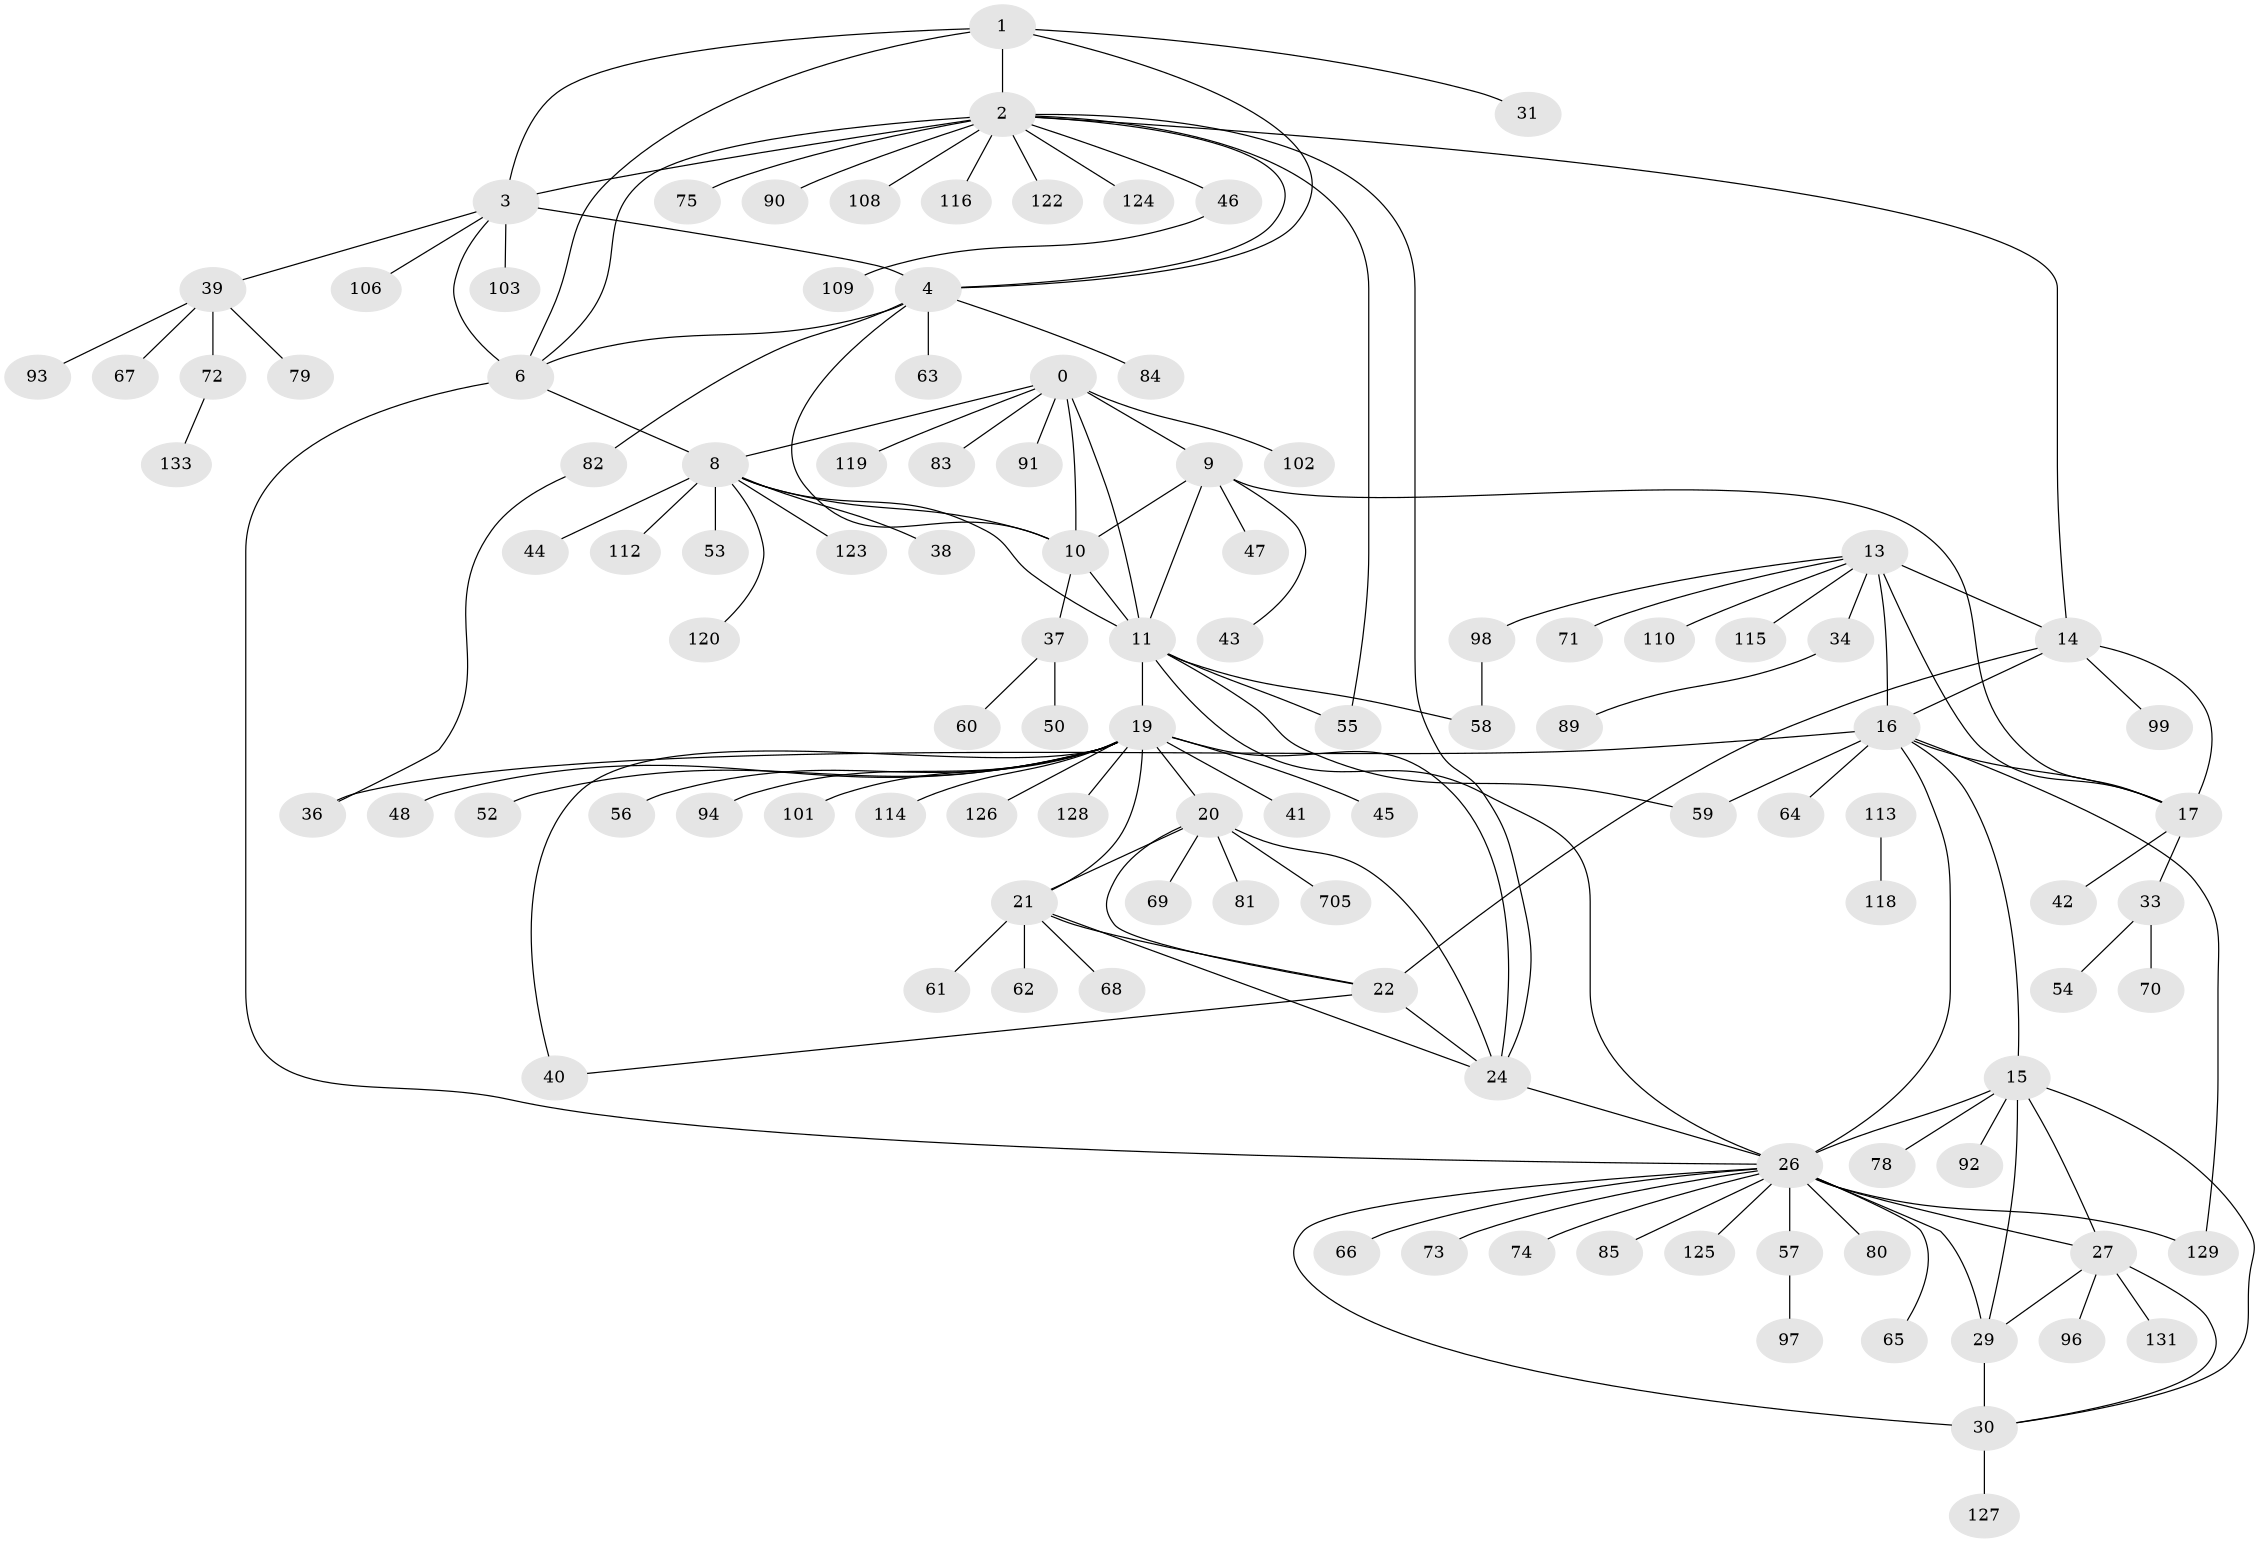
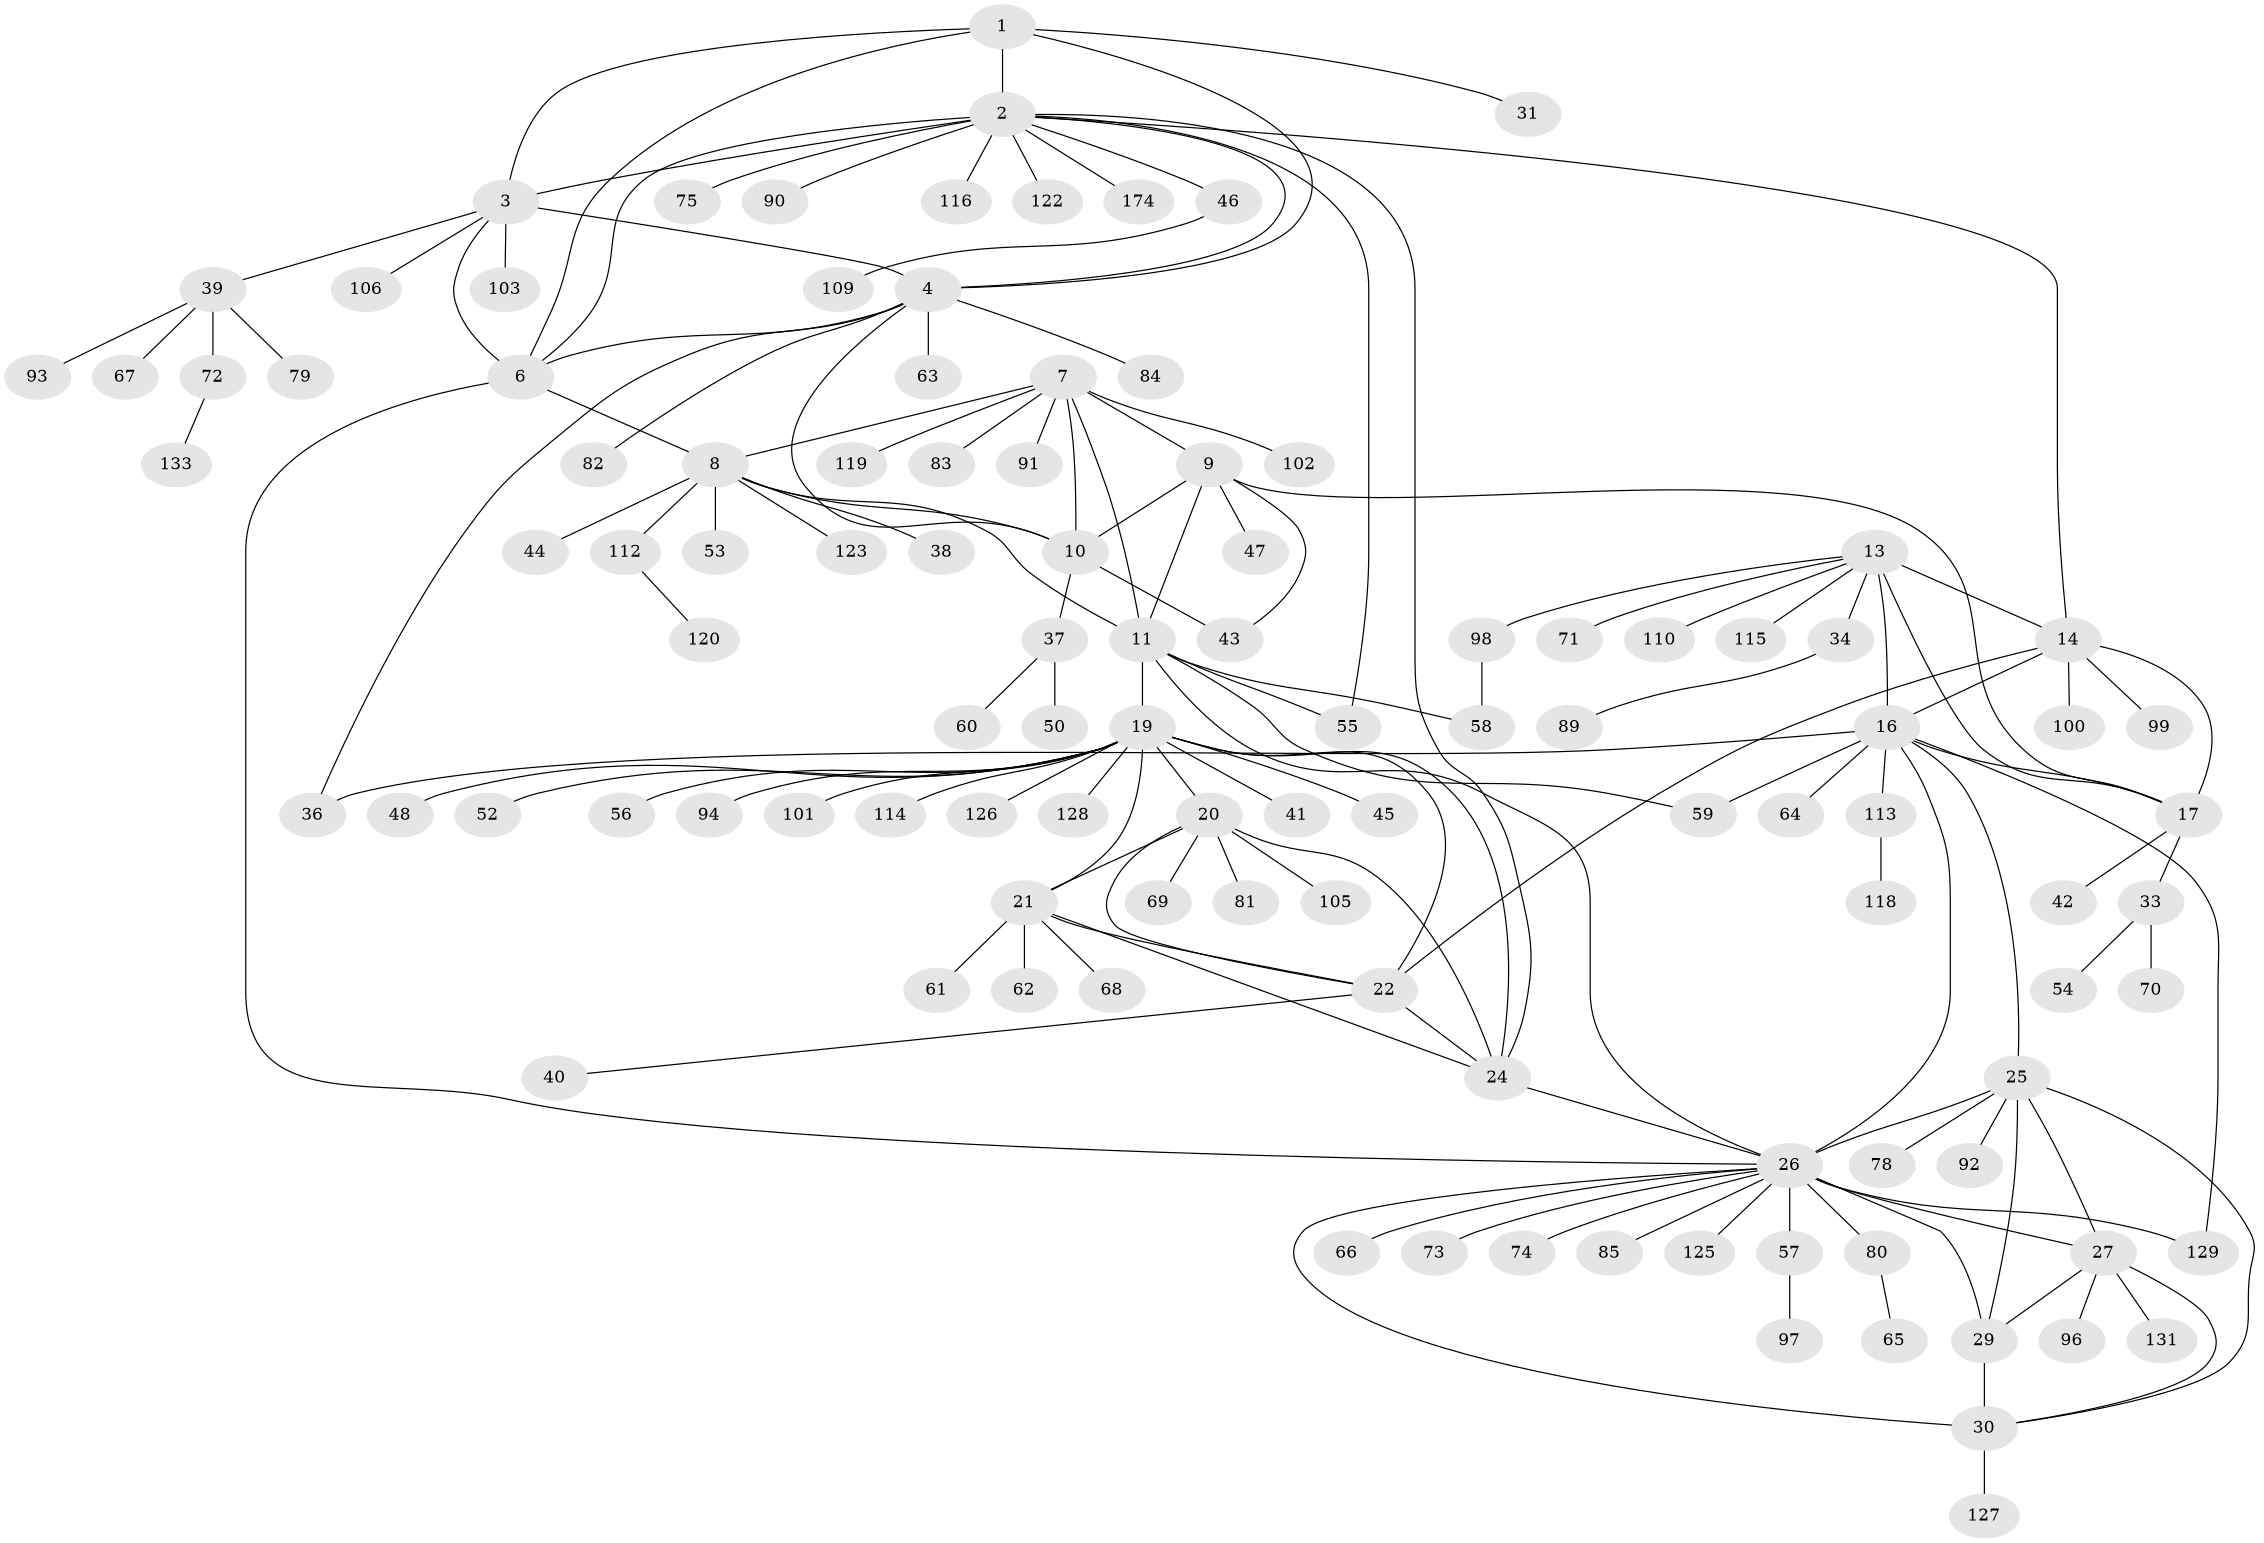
(865, 202) -> none
(1139, 202) -> (1139, 202)
(1063, 377) -> (1063, 377)
(764, 555) -> (665, 596)
(1109, 596) -> (1150, 595)
(467, 651) -> (536, 454)
none -> (2070, 728)
none -> (1884, 771)
(573, 799) -> (1424, 789)
(1336, 903) -> (1336, 903)
(2017, 1078) -> (2017, 1078)
(1921, 1231) -> (1886, 1297)
